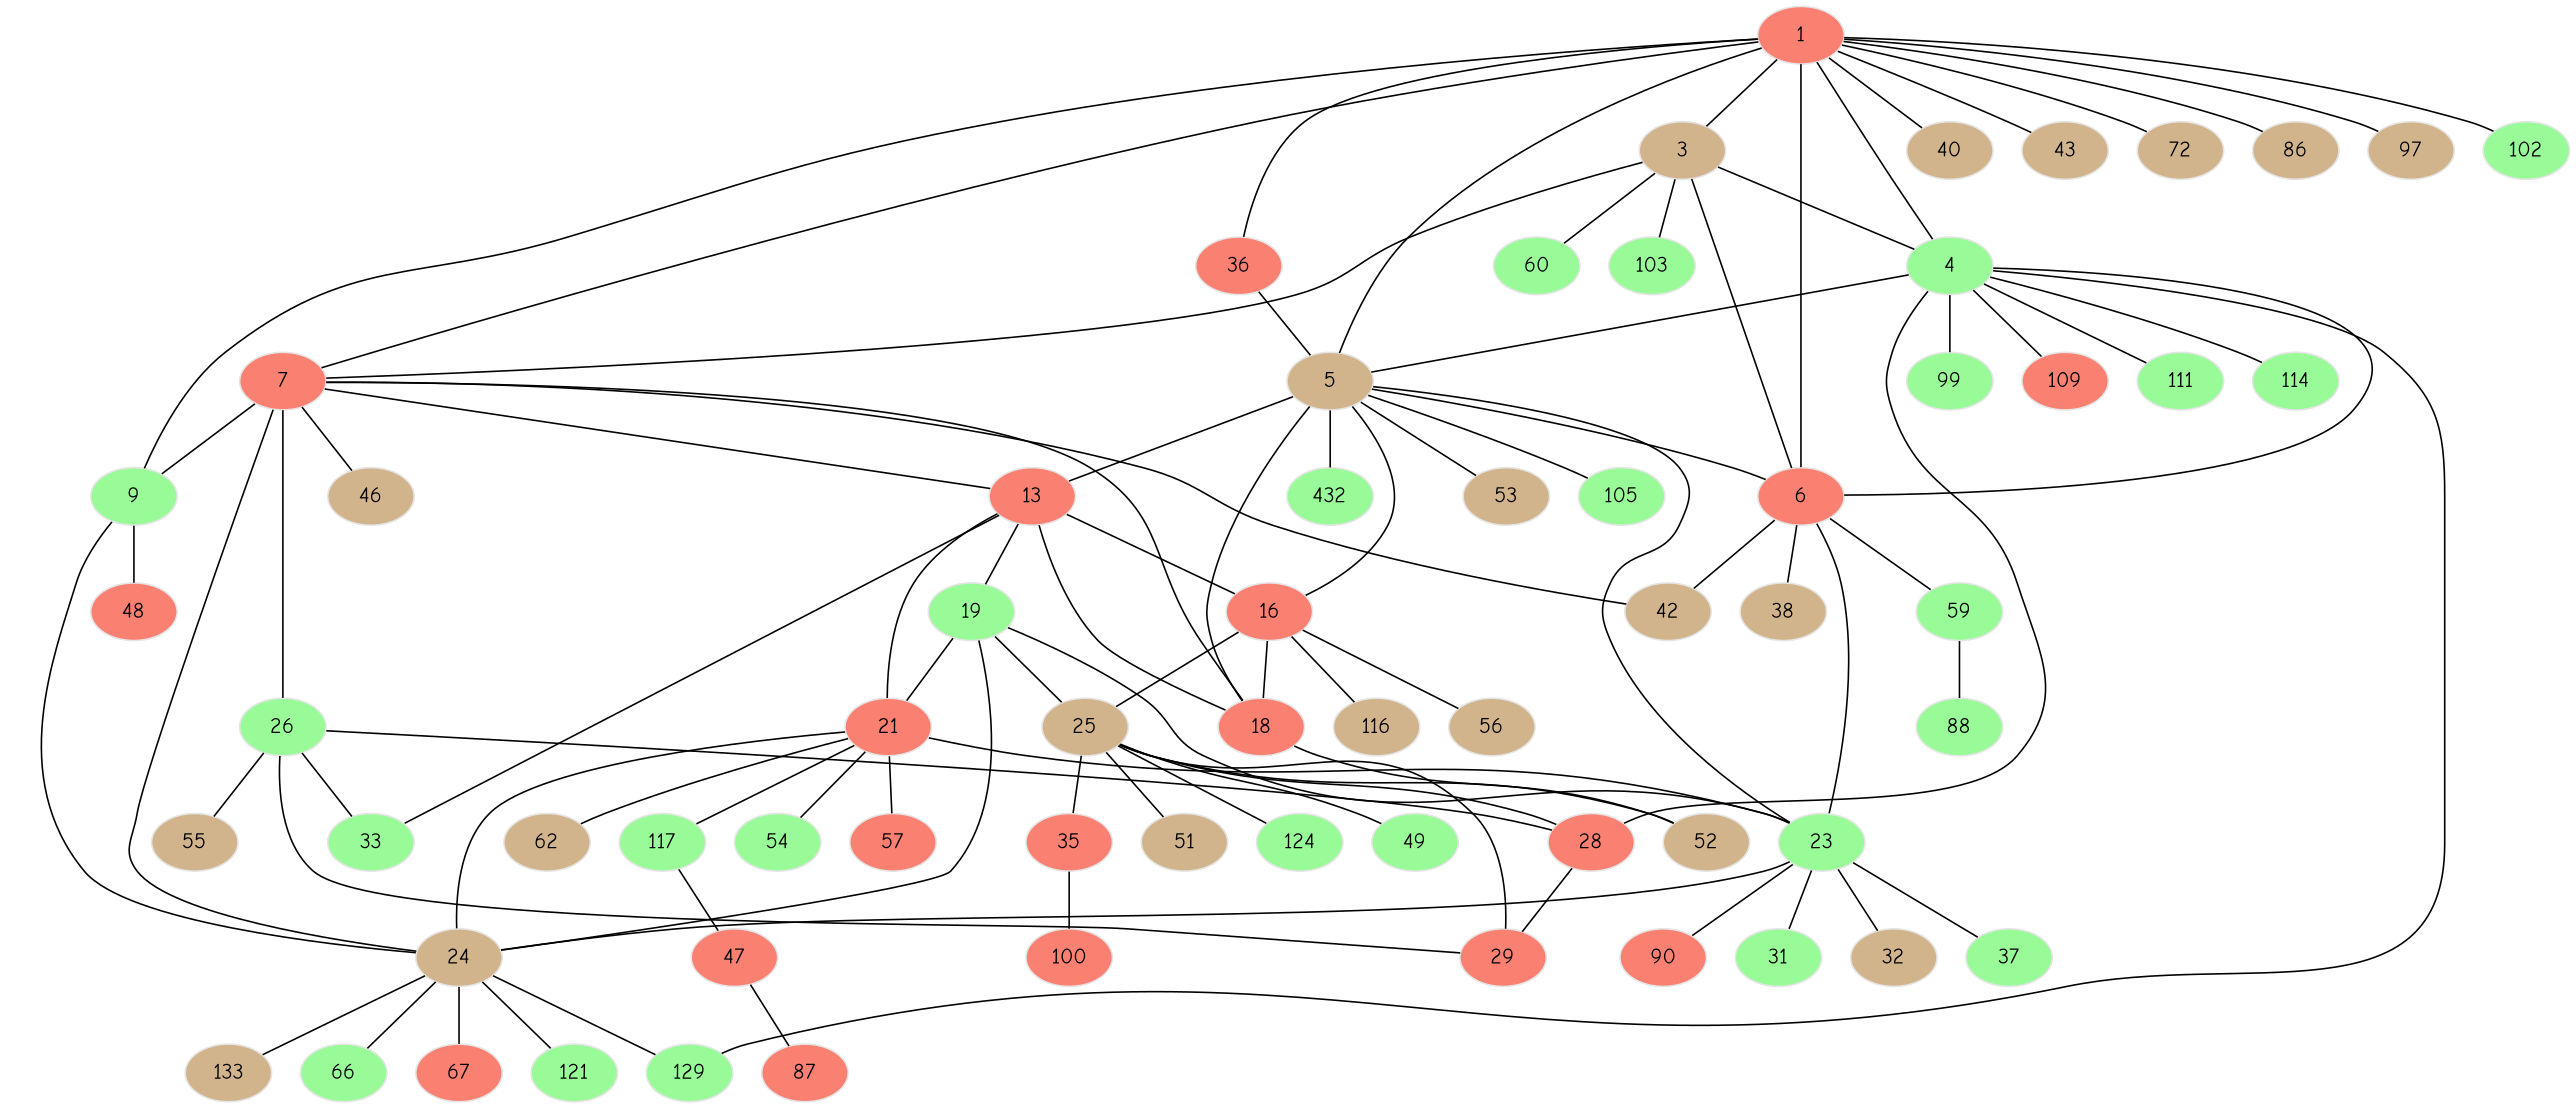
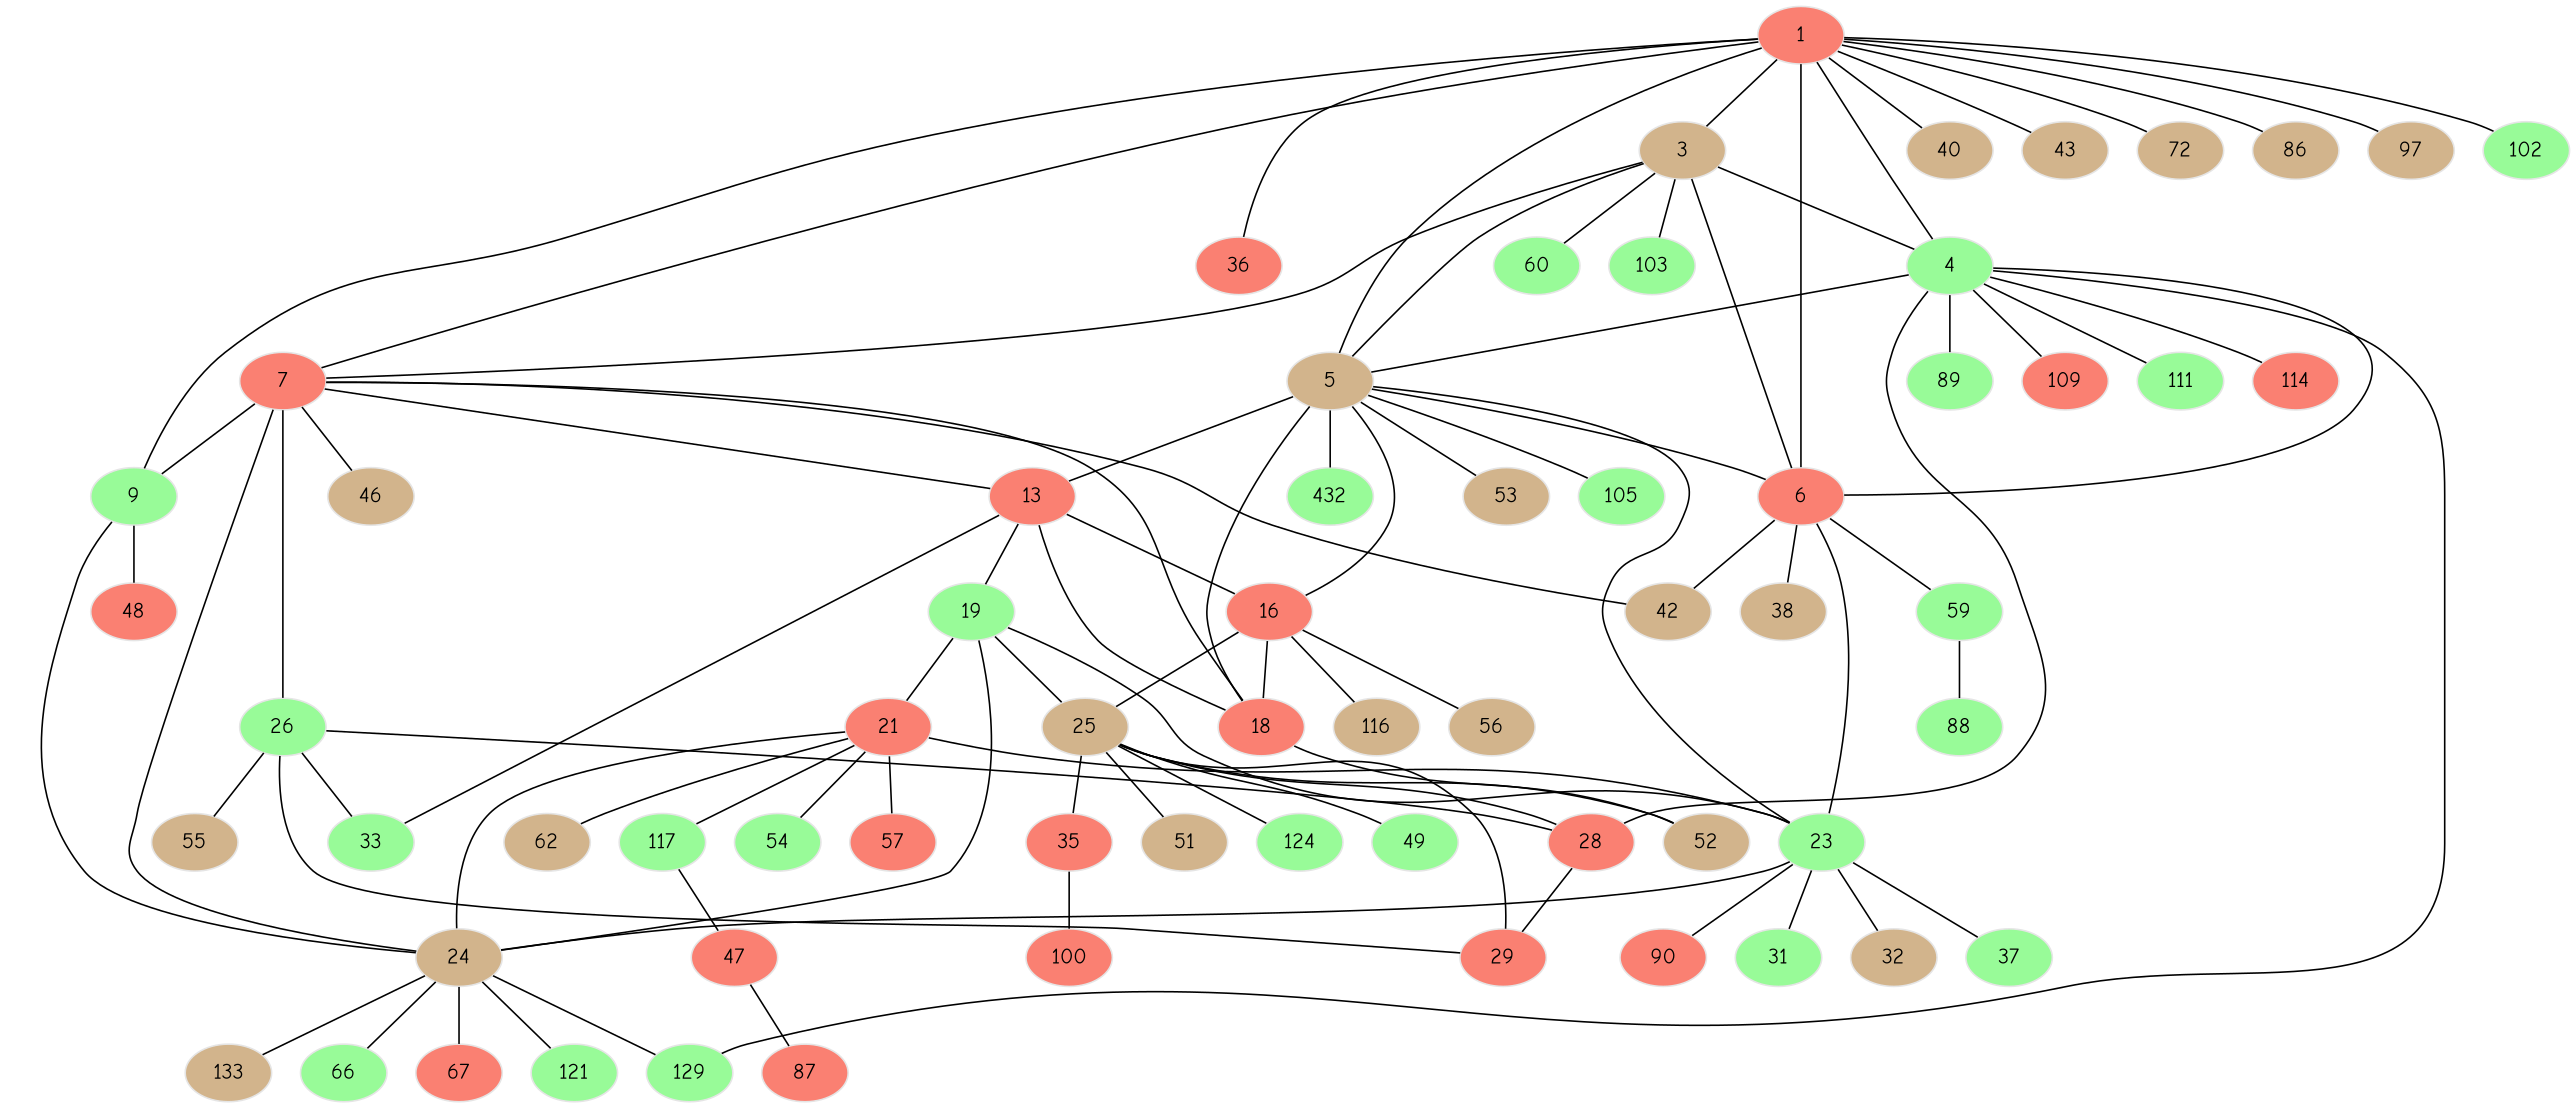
(1285, 324) -> (1482, 235)
(1950, 381) -> (1950, 381)
(2296, 381) -> (2296, 381)
(911, 587) -> none
